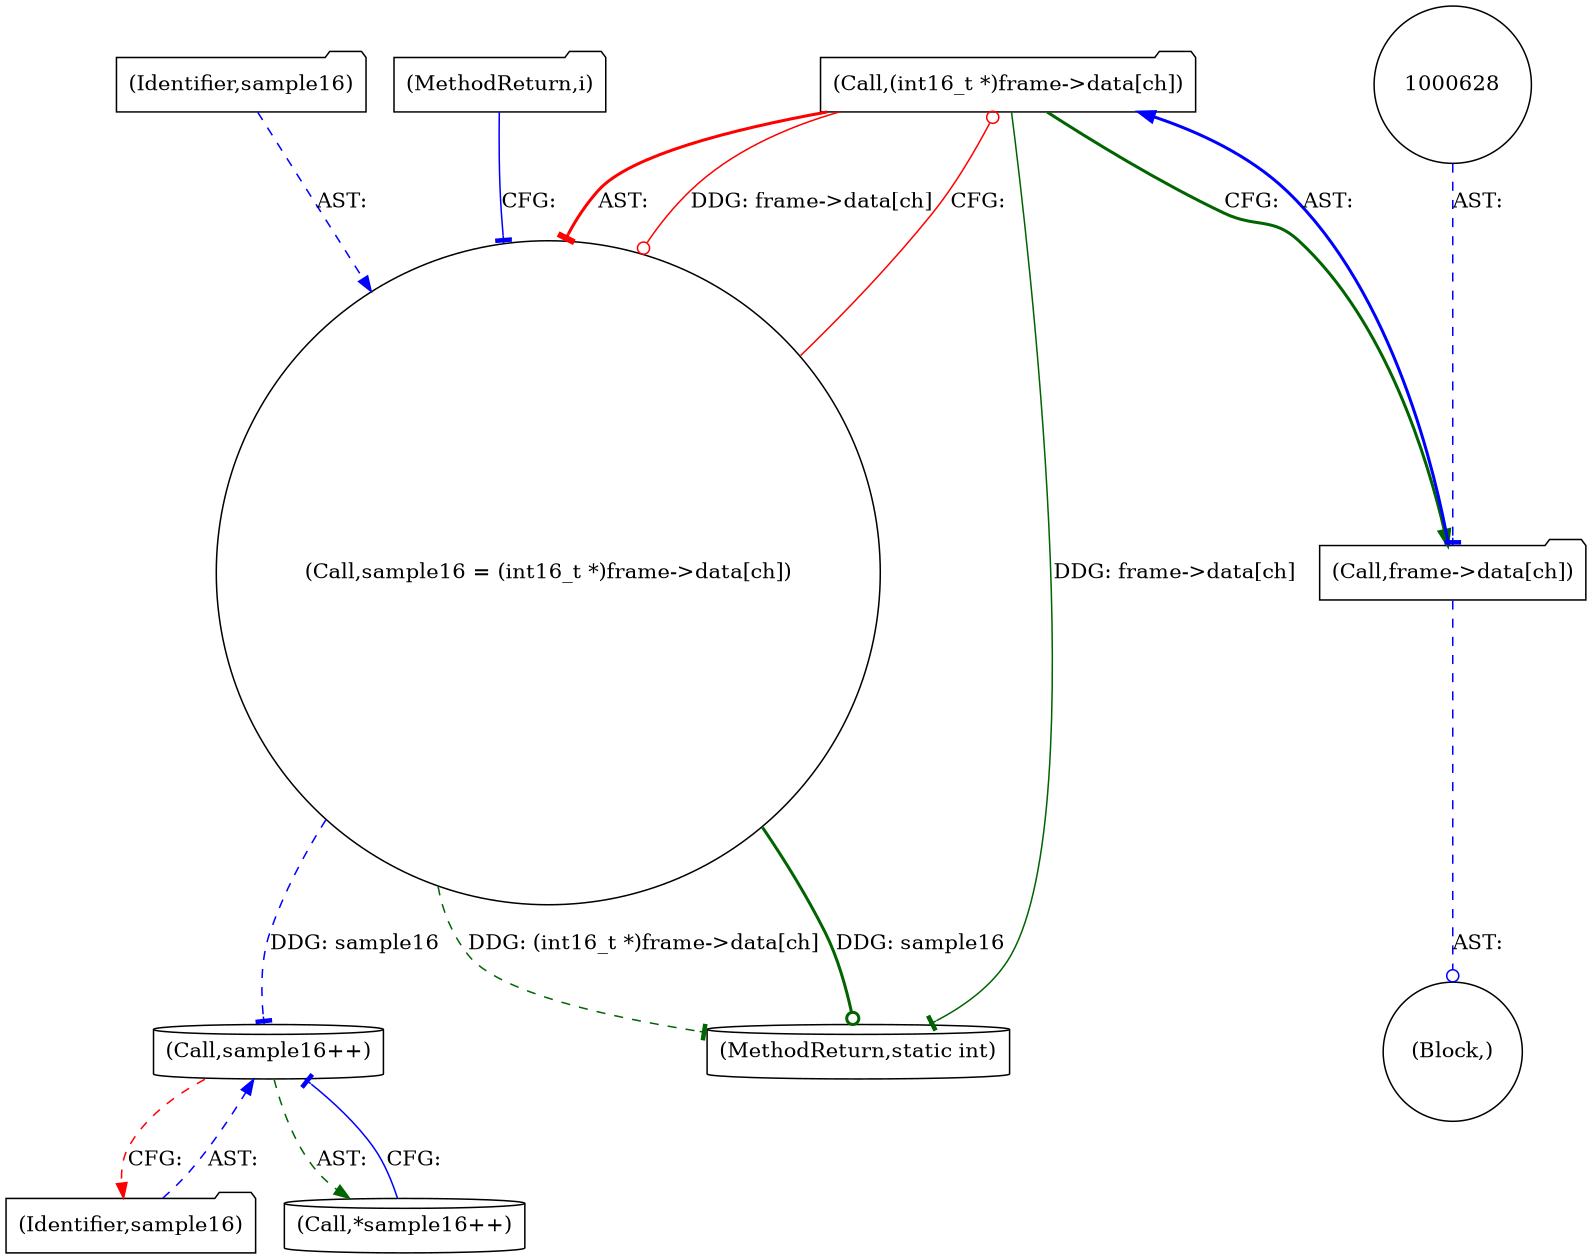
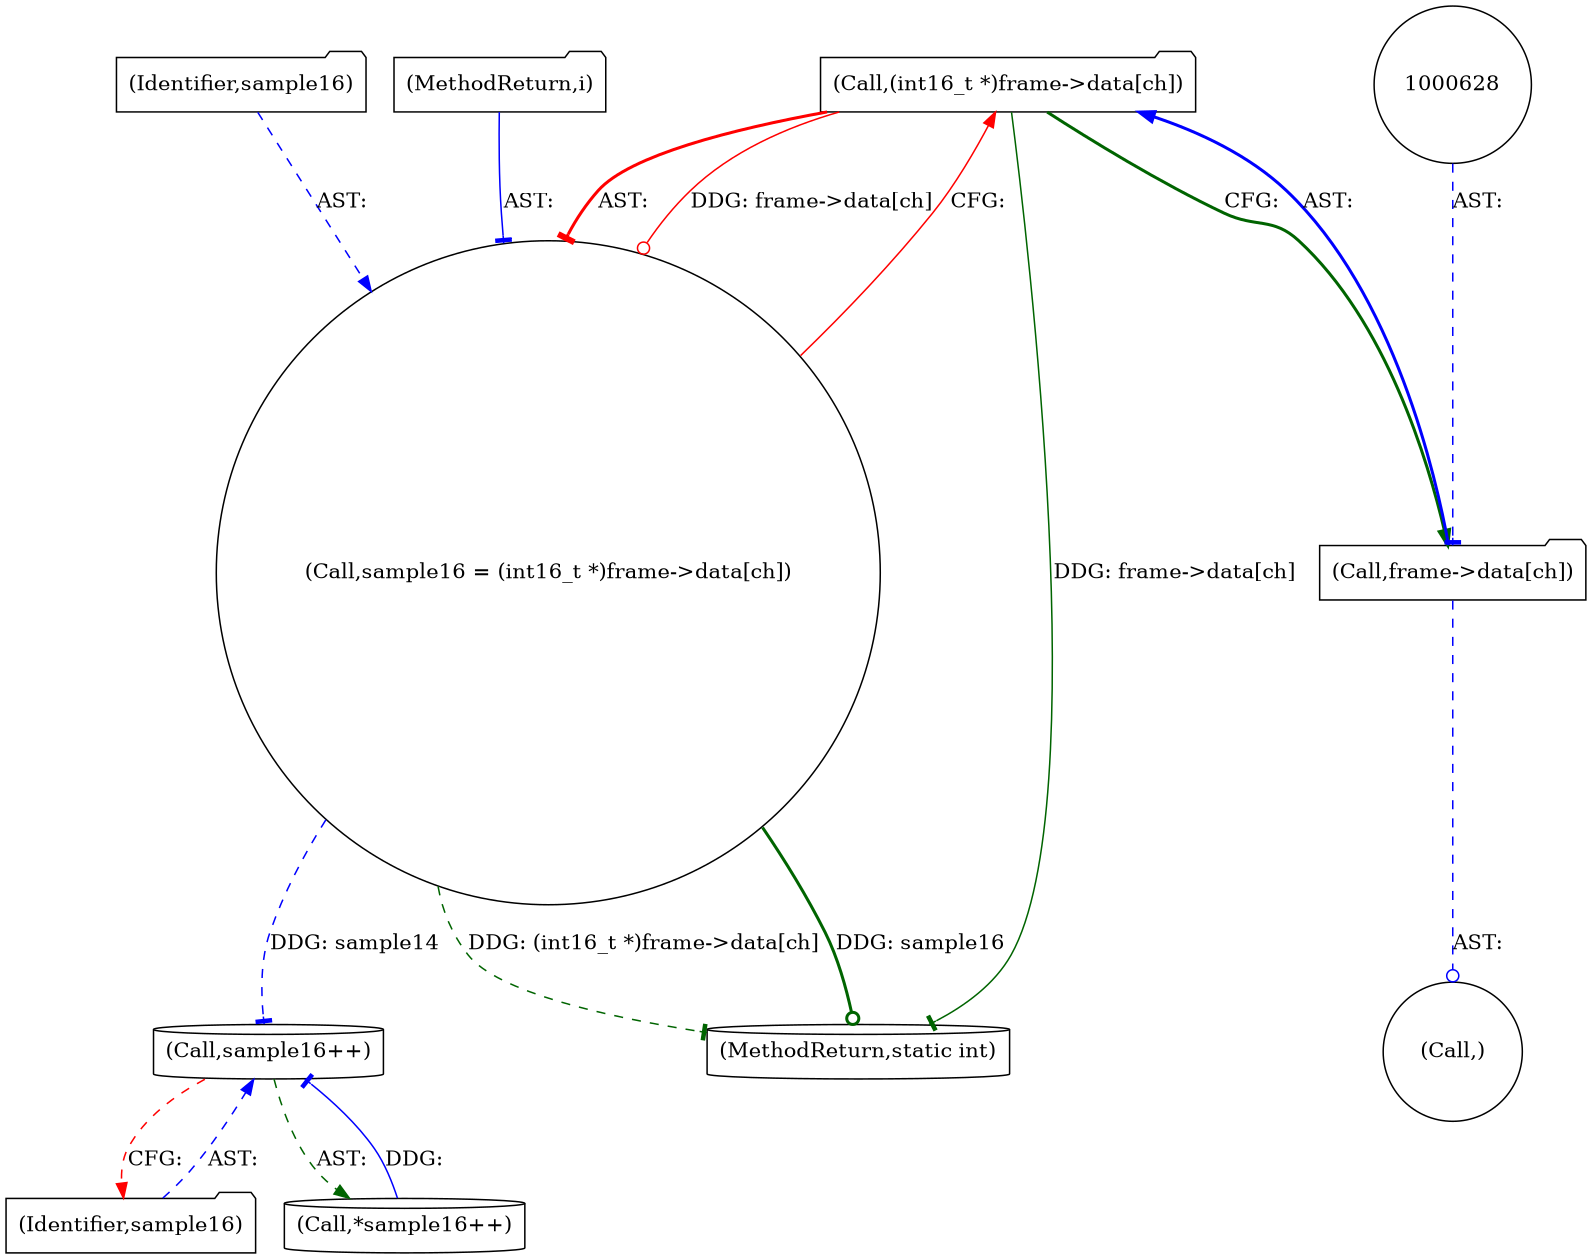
(532, 202) -> (532, 202)
(904, 247) -> (904, 247)
(355, 944) -> (355, 944)
(1453, 1052) -> (1453, 1052)
(417, 1160) -> (417, 1160)
